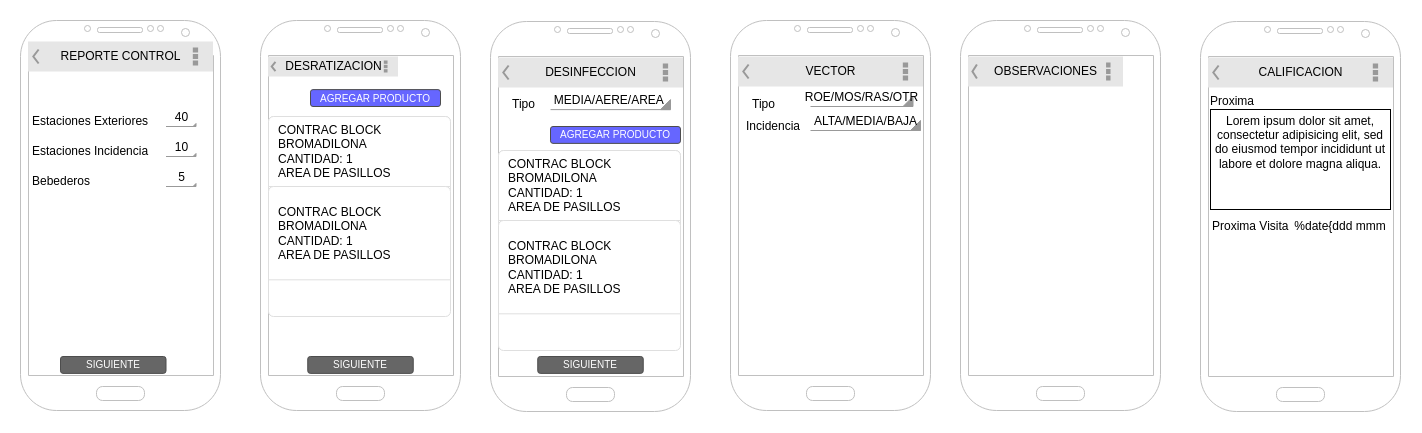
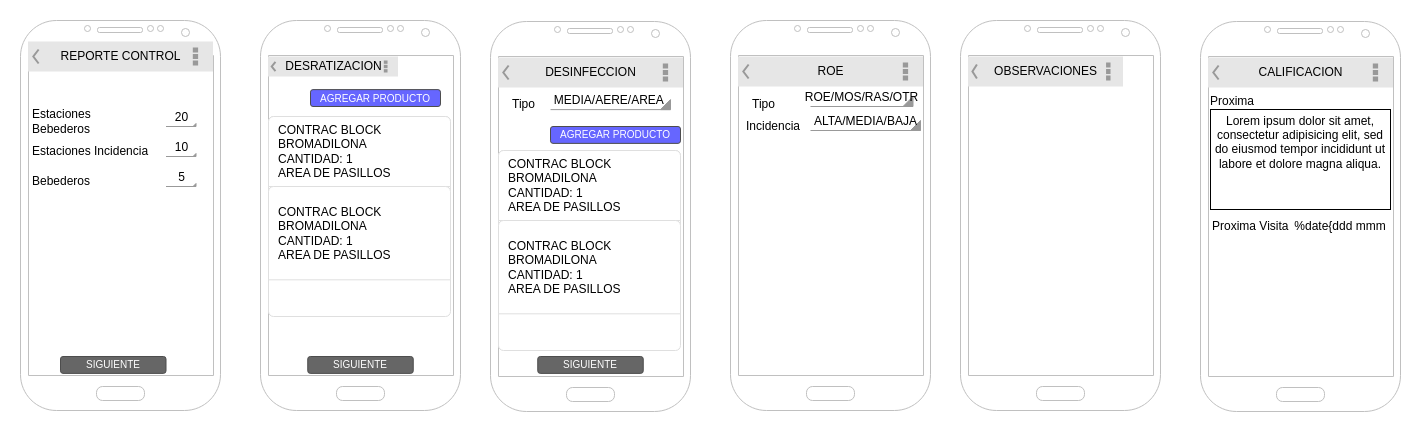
(831, 72) -> (831, 72)
(182, 116) -> (182, 116)
(92, 122) -> (92, 122)
